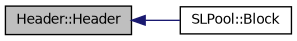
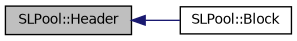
(68, 20) -> (68, 20)
